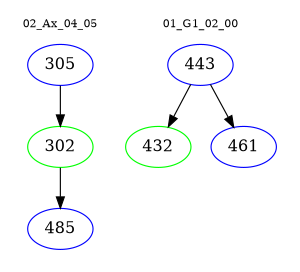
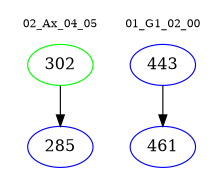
(60, 65) -> none
(158, 147) -> none
(60, 229) -> (60, 147)
